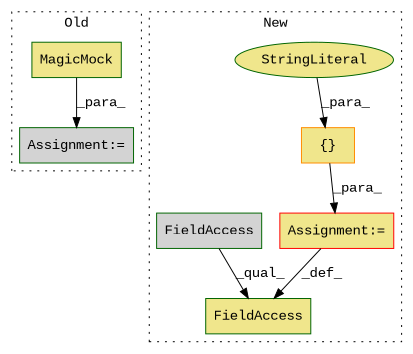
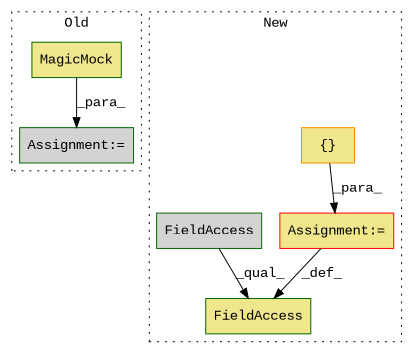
(314, 60) -> none
